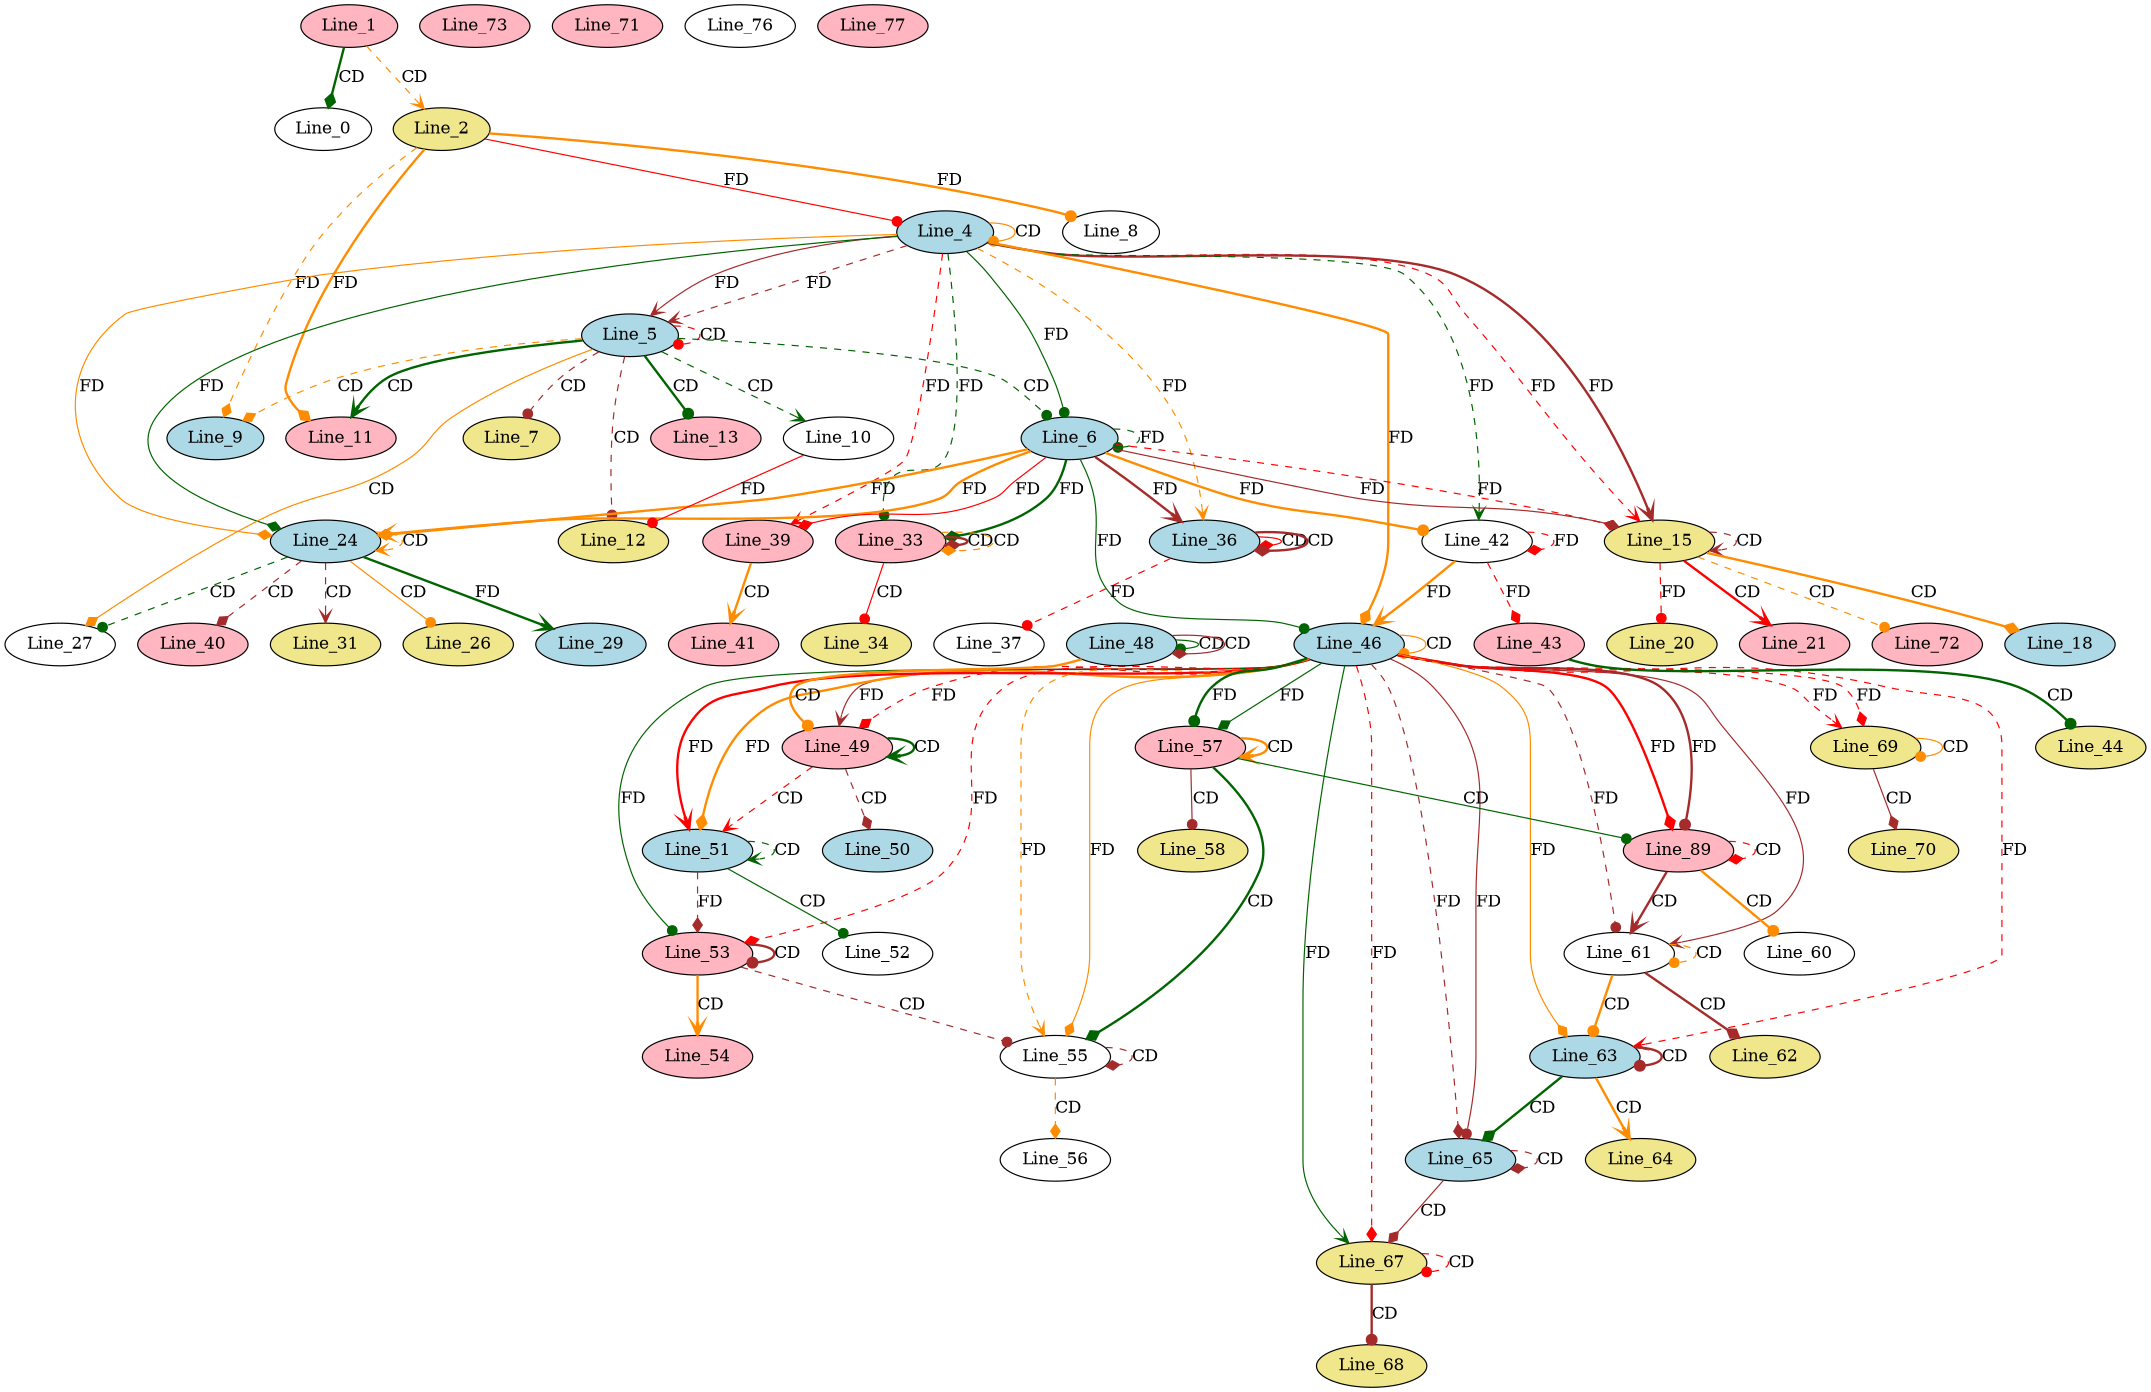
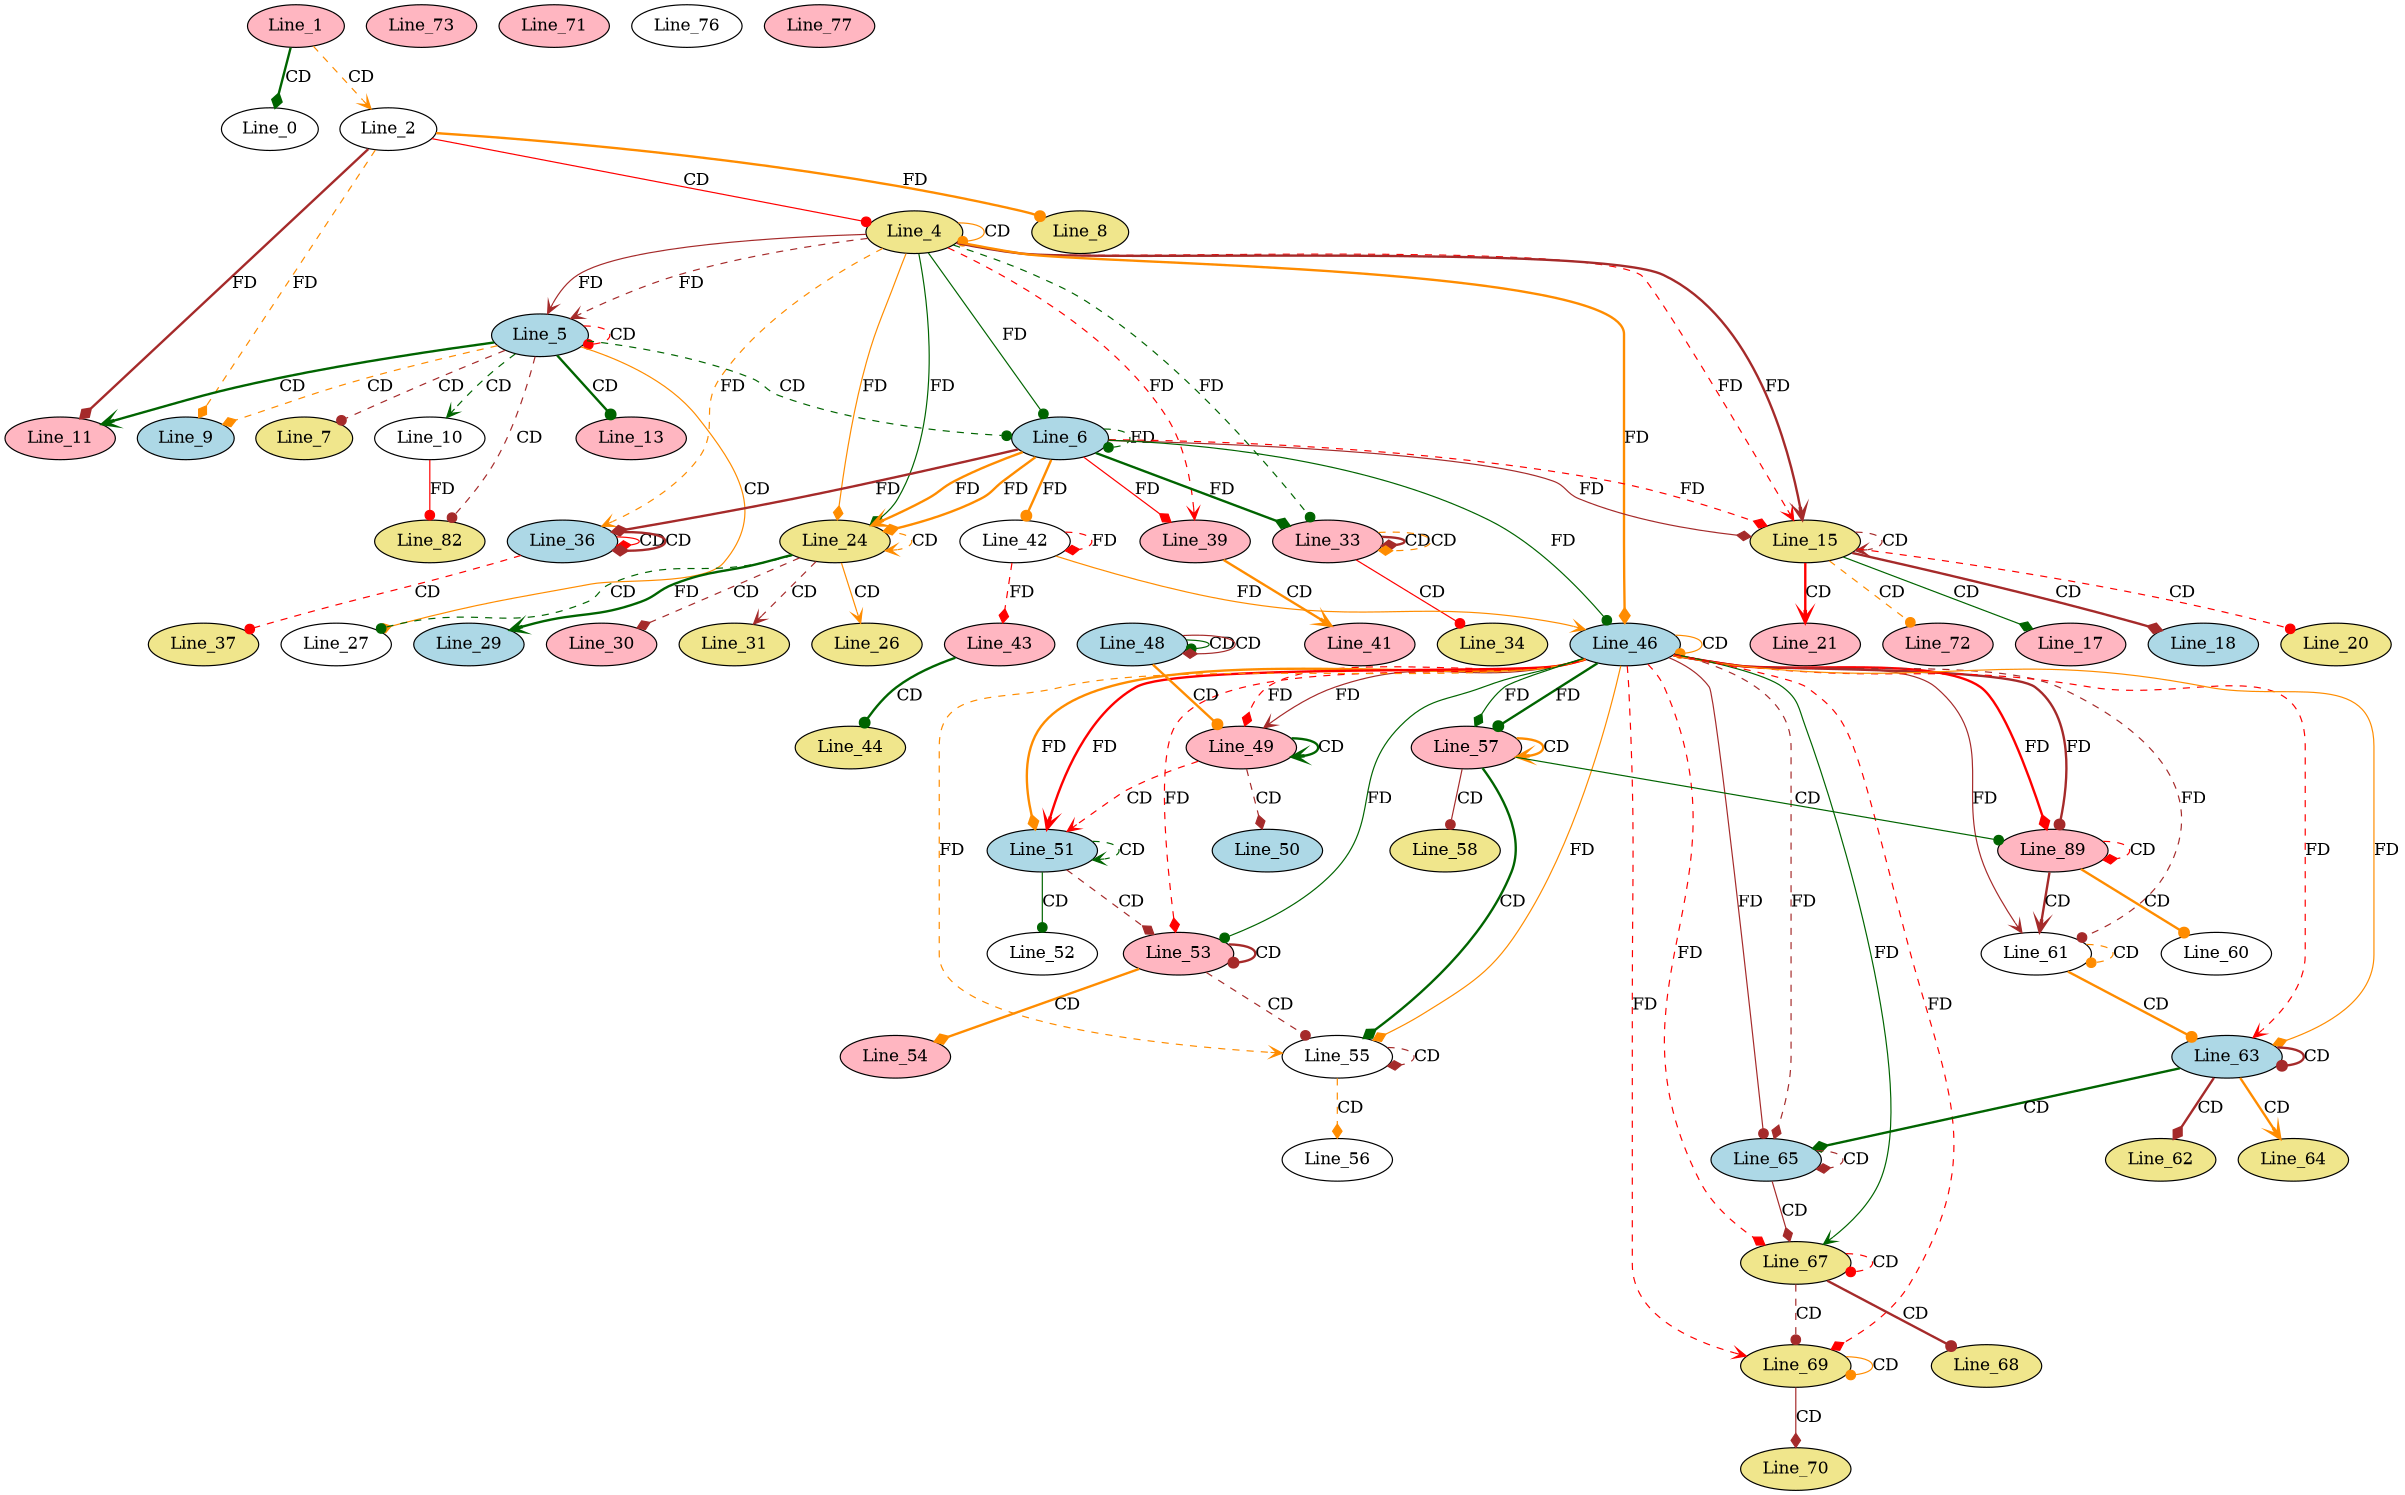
(442, 129) -> (388, 129)
(737, 181) -> (696, 181)
(945, 232) -> (914, 232)
(1111, 232) -> (1080, 232)
(343, 260) -> (230, 279)
(1405, 275) -> none
(1134, 485) -> (823, 493)
(326, 541) -> (835, 541)
(613, 541) -> (430, 541)
(1856, 588) -> (2000, 588)
(388, 590) -> (849, 587)
(1420, 590) -> (1325, 611)
(1123, 593) -> (427, 593)
(1674, 593) -> (2182, 593)
(193, 644) -> (602, 644)
(989, 644) -> (204, 644)
none -> (2071, 644)
(711, 902) -> (1131, 902)
(698, 999) -> (1044, 1003)
(1686, 1001) -> (2198, 1102)
none -> (1796, 1310)
